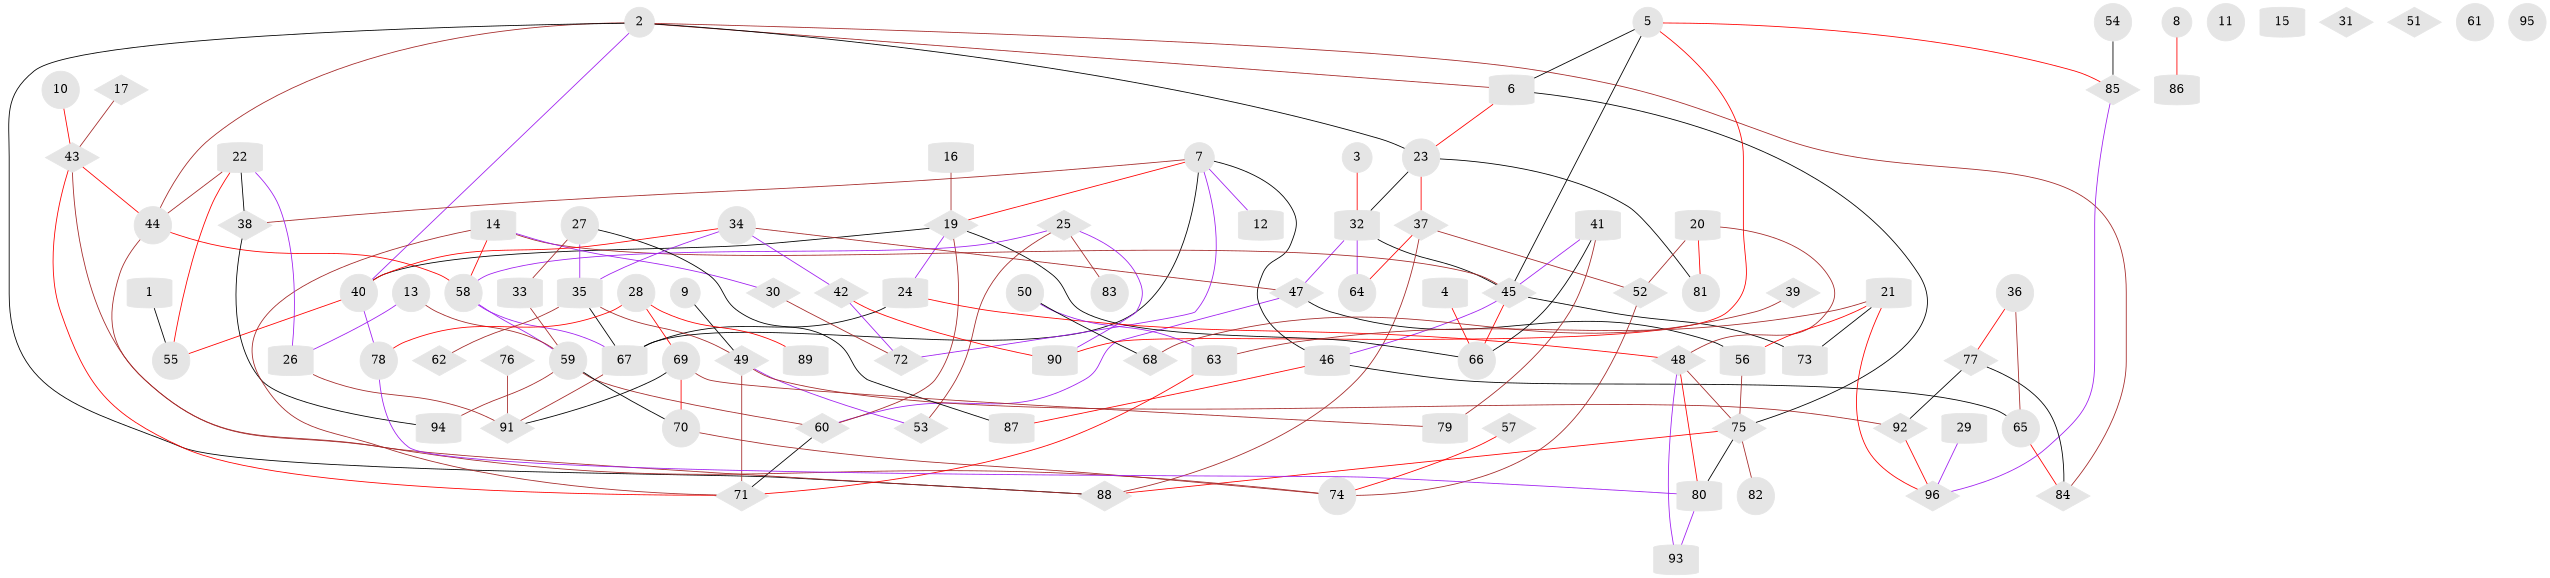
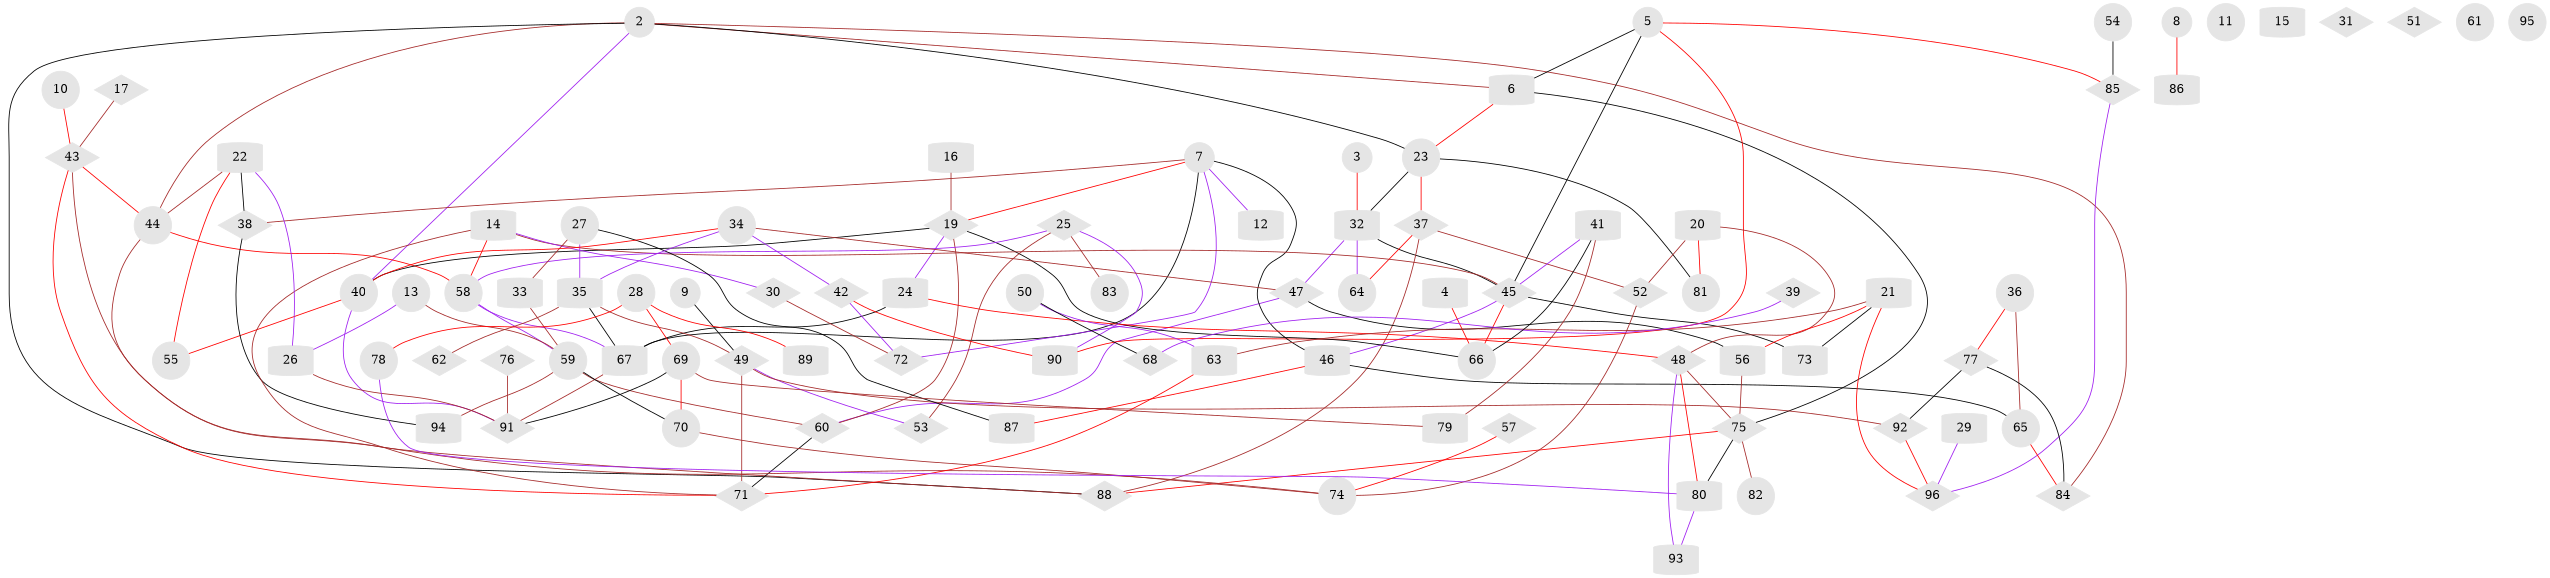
(150, 293) -> none
(1424, 320) -> (1424, 320)
(369, 328) -> (390, 403)
